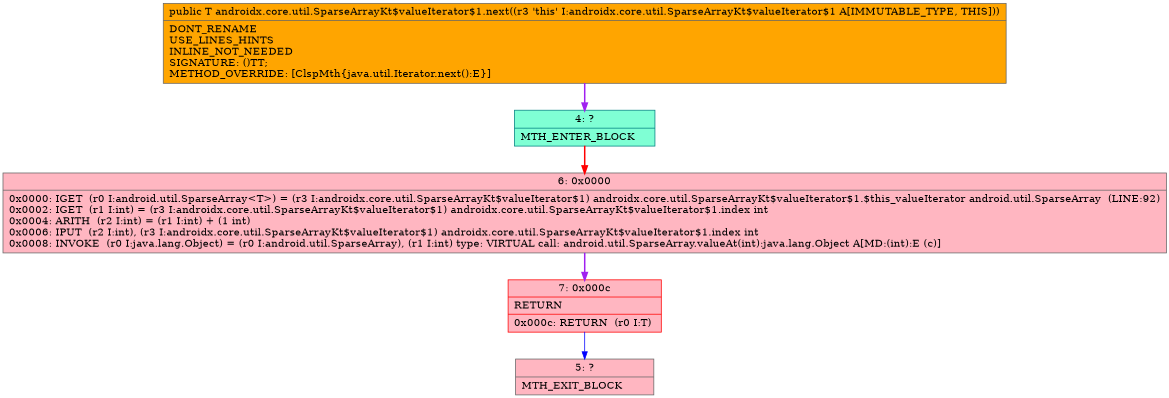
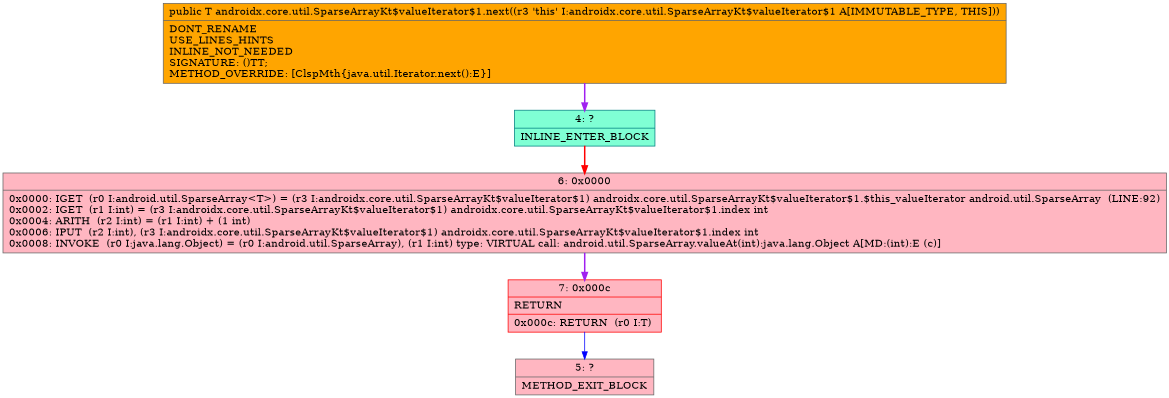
(578, 137) -> (585, 137)
(572, 386) -> (585, 386)
